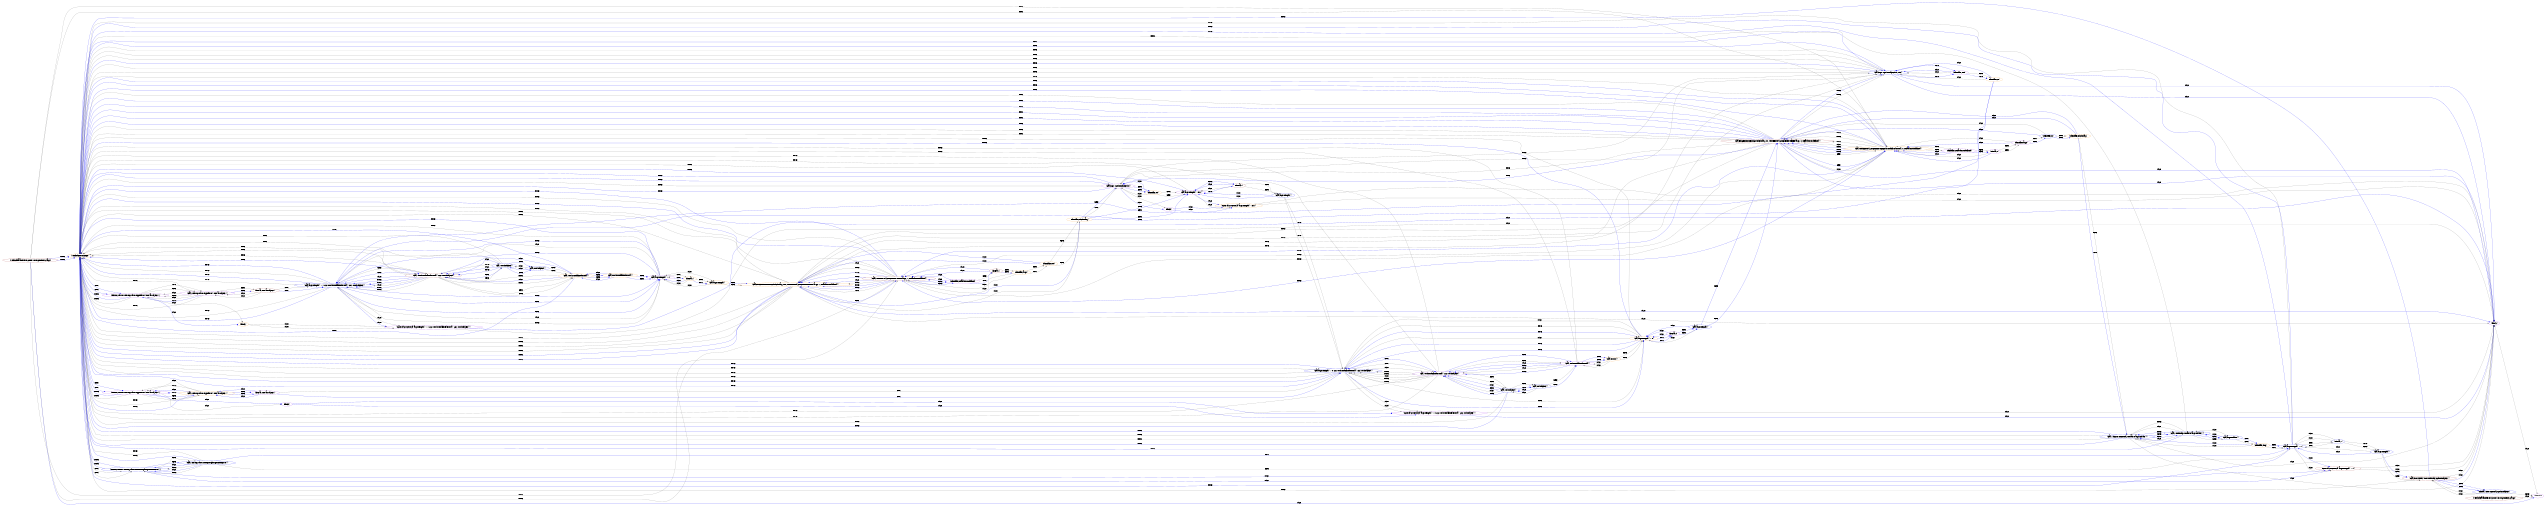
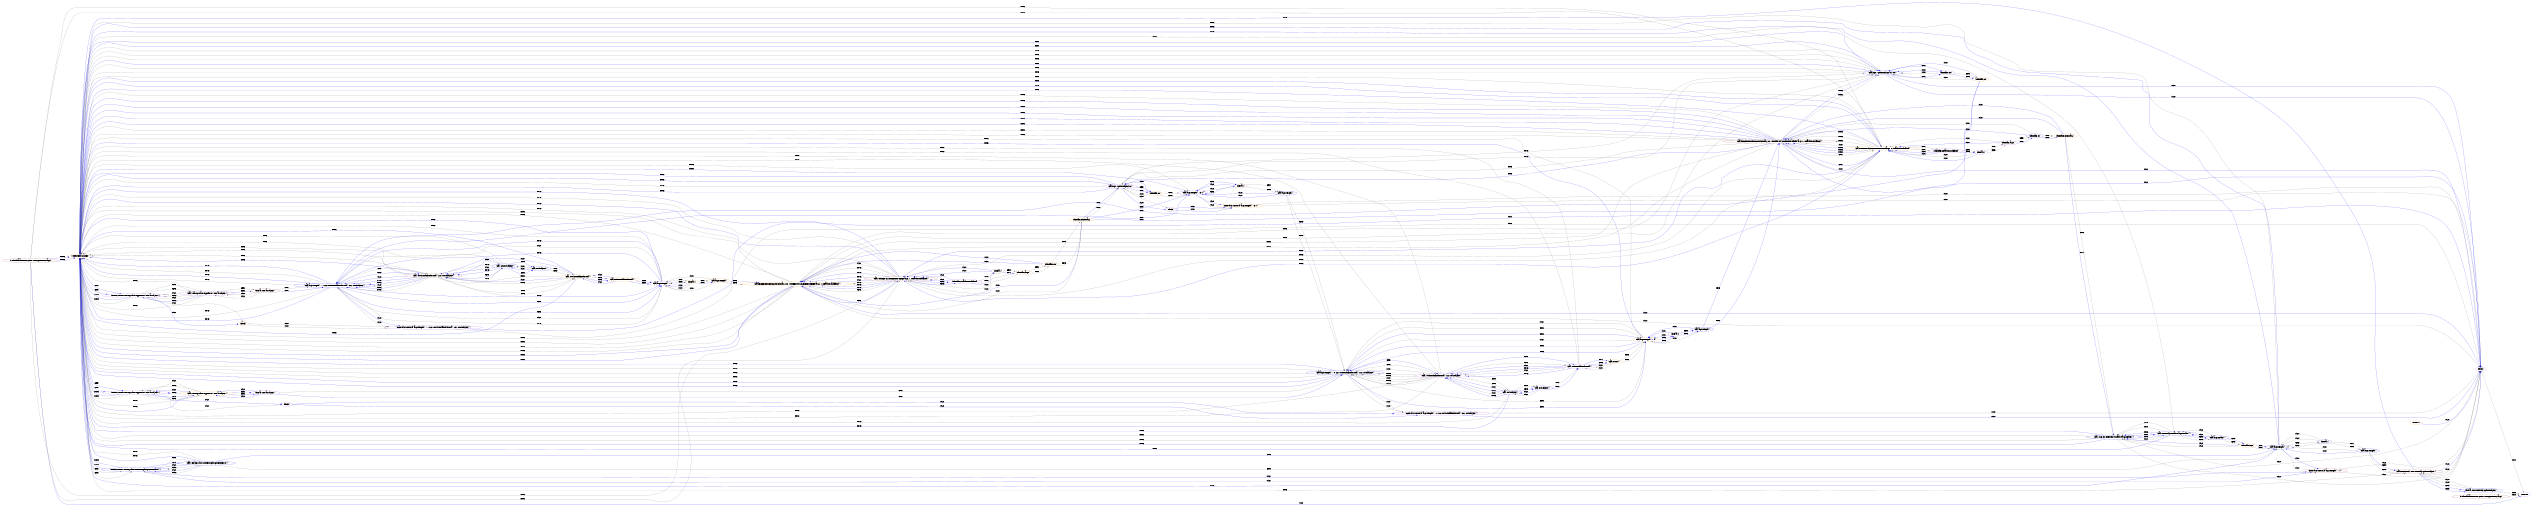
(1888, 149) -> (1882, 149)
(504, 266) -> (505, 266)
none -> (2416, 423)
